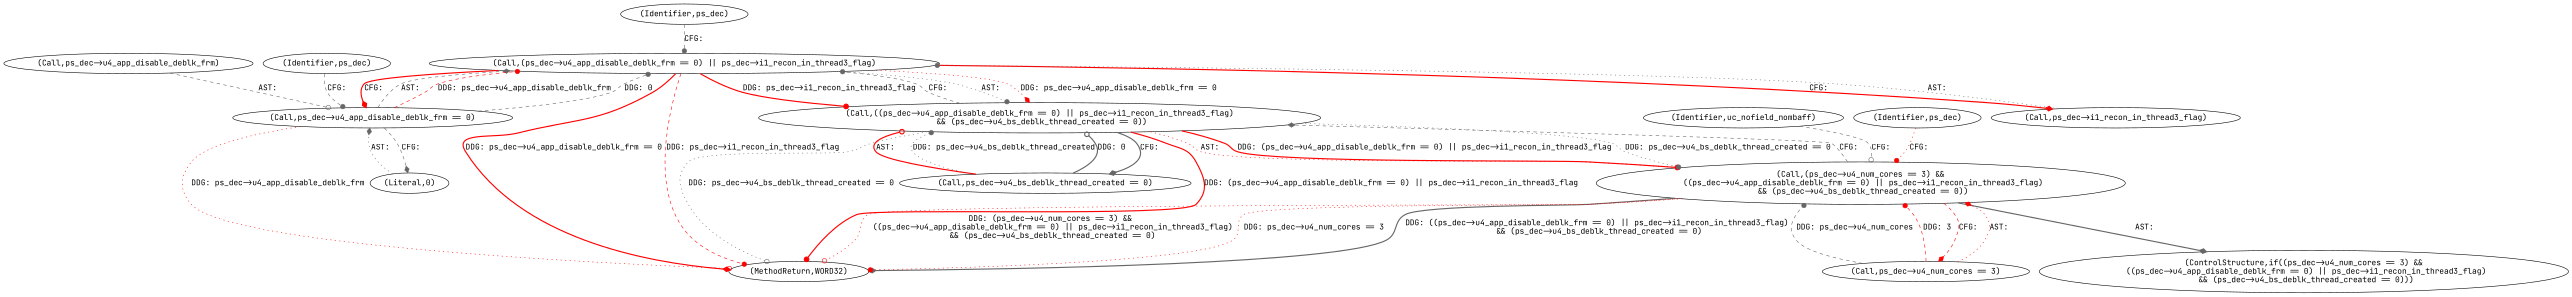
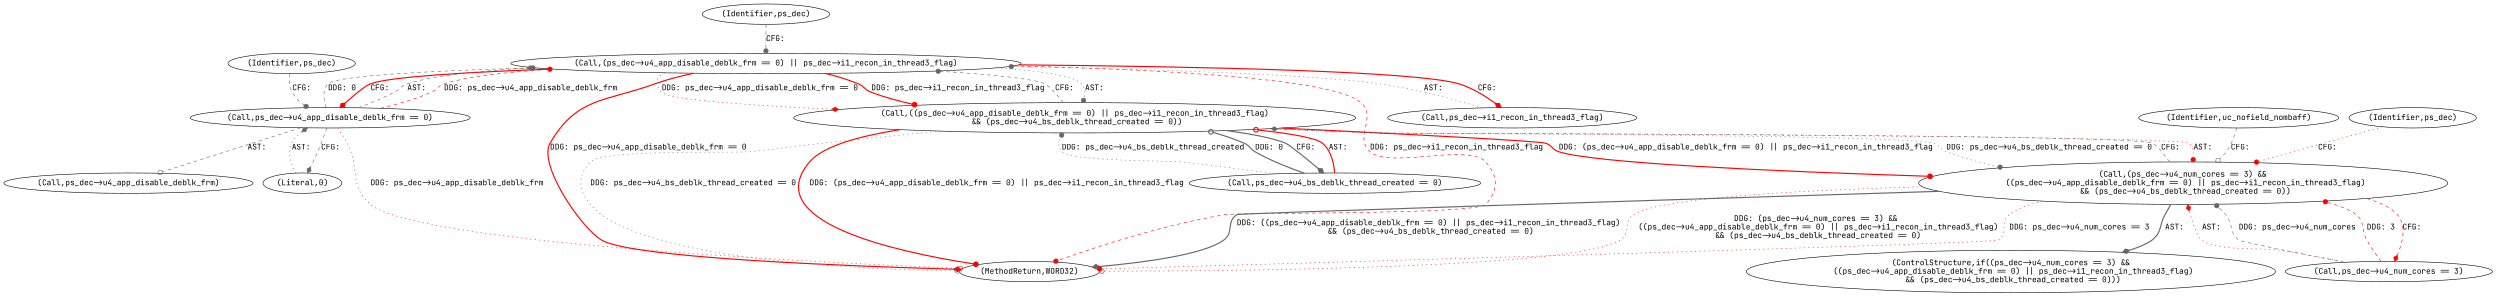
(248, 90) -> (231, 150)
